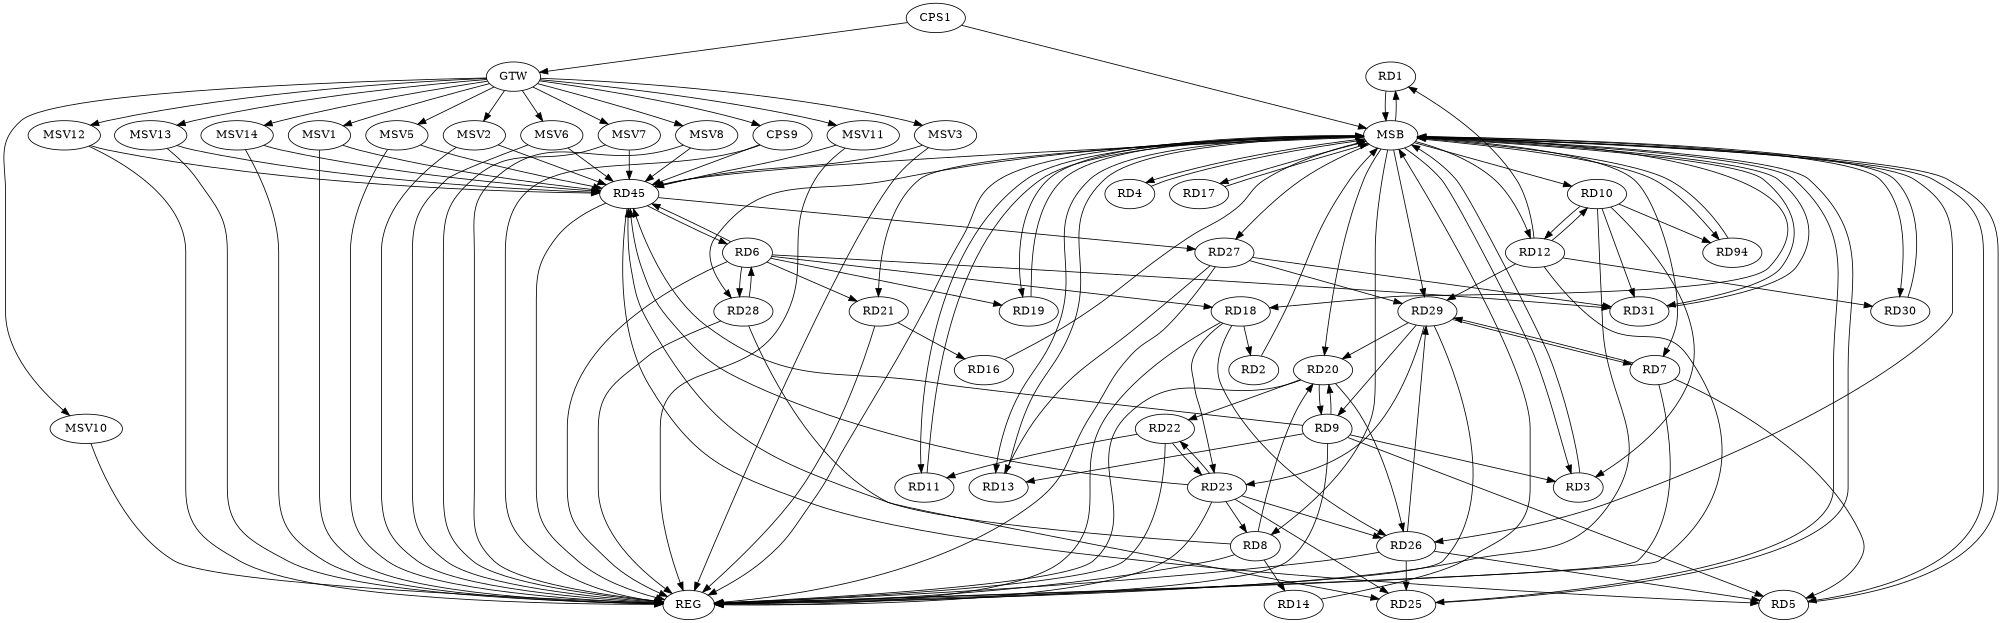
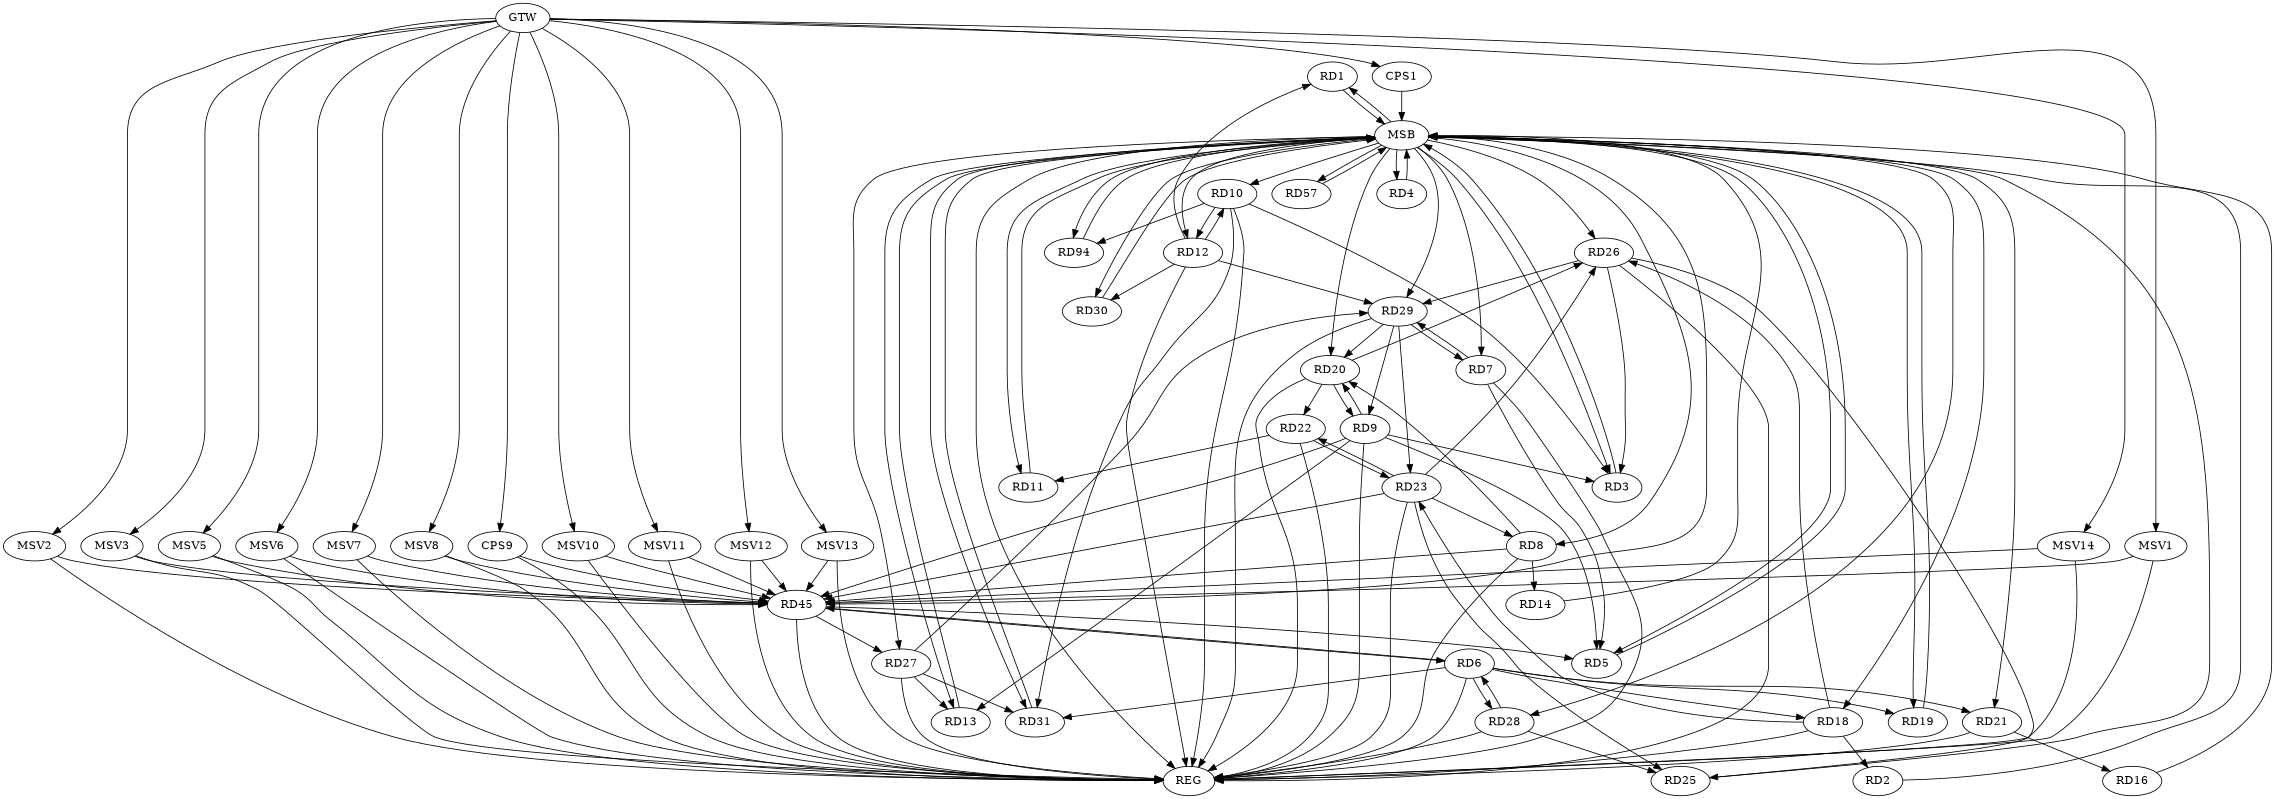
(728, 47) -> (962, 29)
(1199, 194) -> (1301, 194)
(1834, 348) -> none
(1593, 575) -> (1624, 366)
none -> (683, 577)
